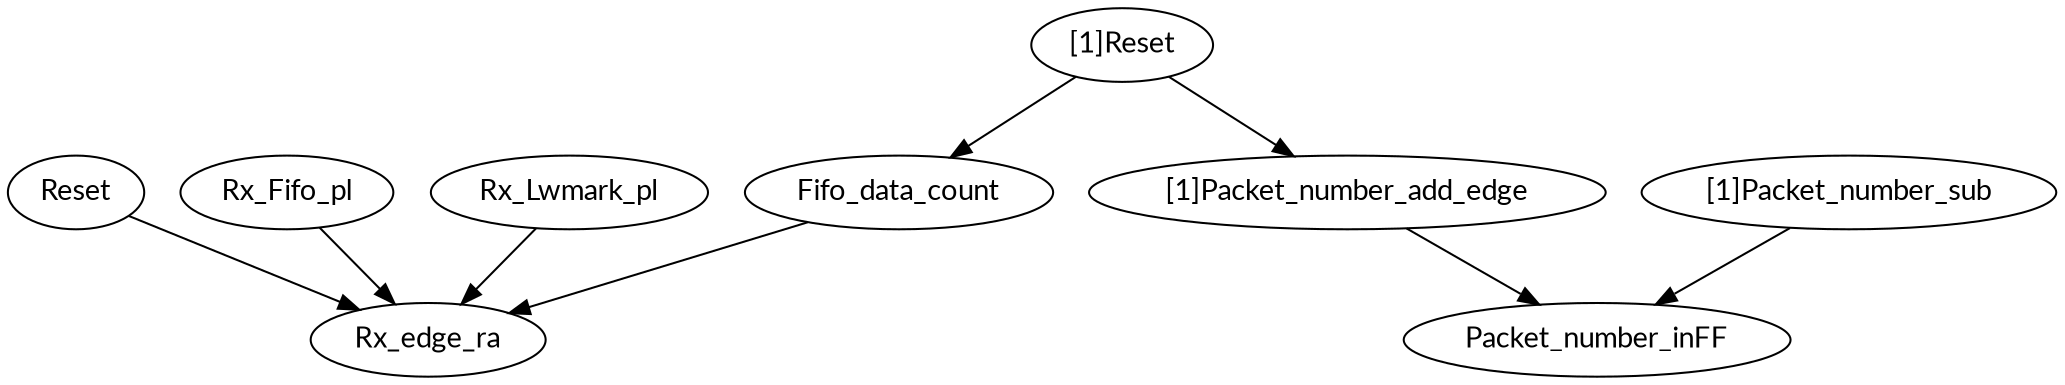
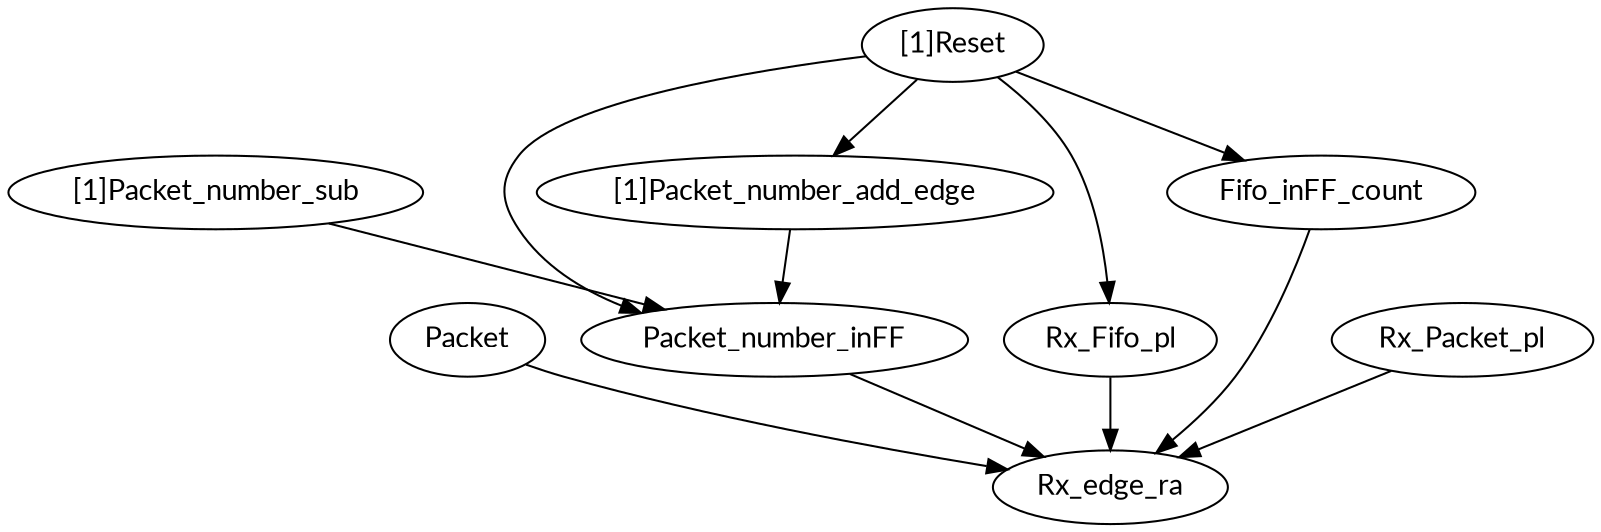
none -> (585, 116)
none -> (1077, 166)
(76, 192) -> (468, 340)
(569, 192) -> (1463, 340)
(899, 192) -> (1321, 192)
none -> (937, 411)
